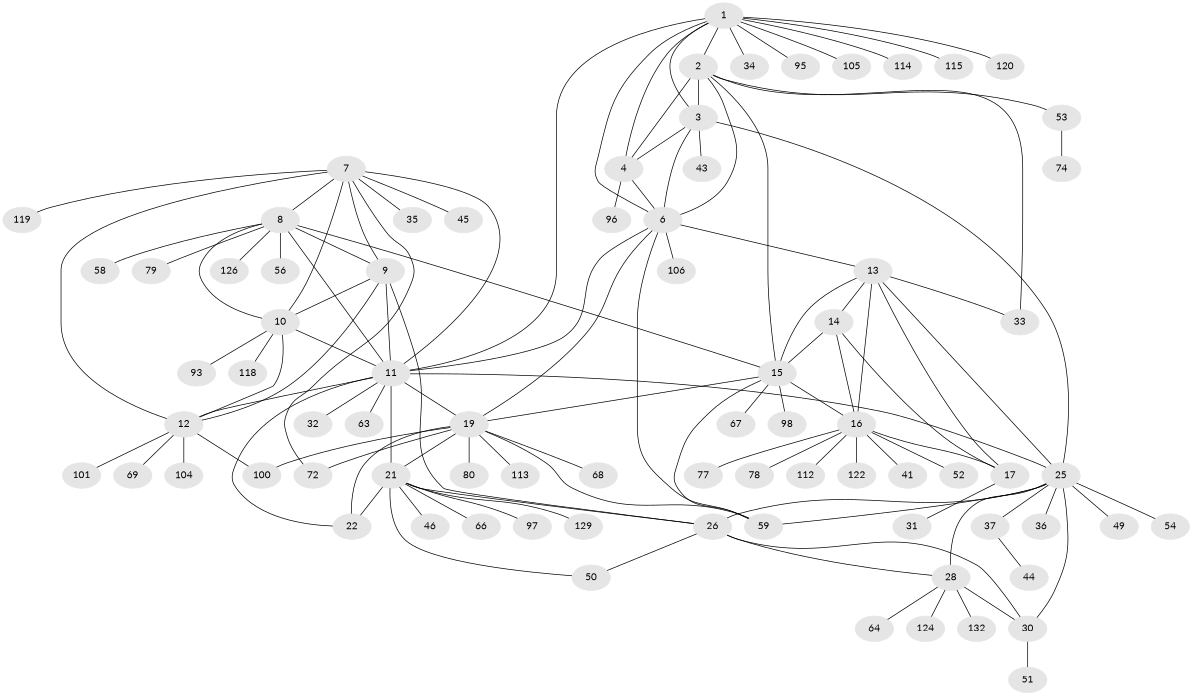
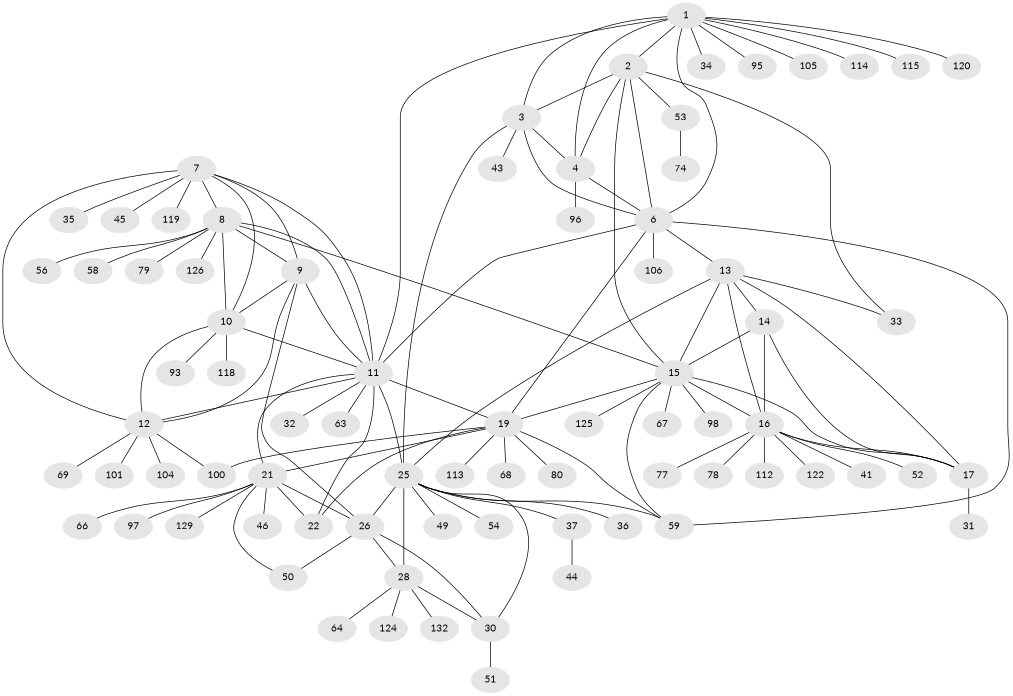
none -> (584, 424)
none -> (818, 436)
(313, 476) -> none
